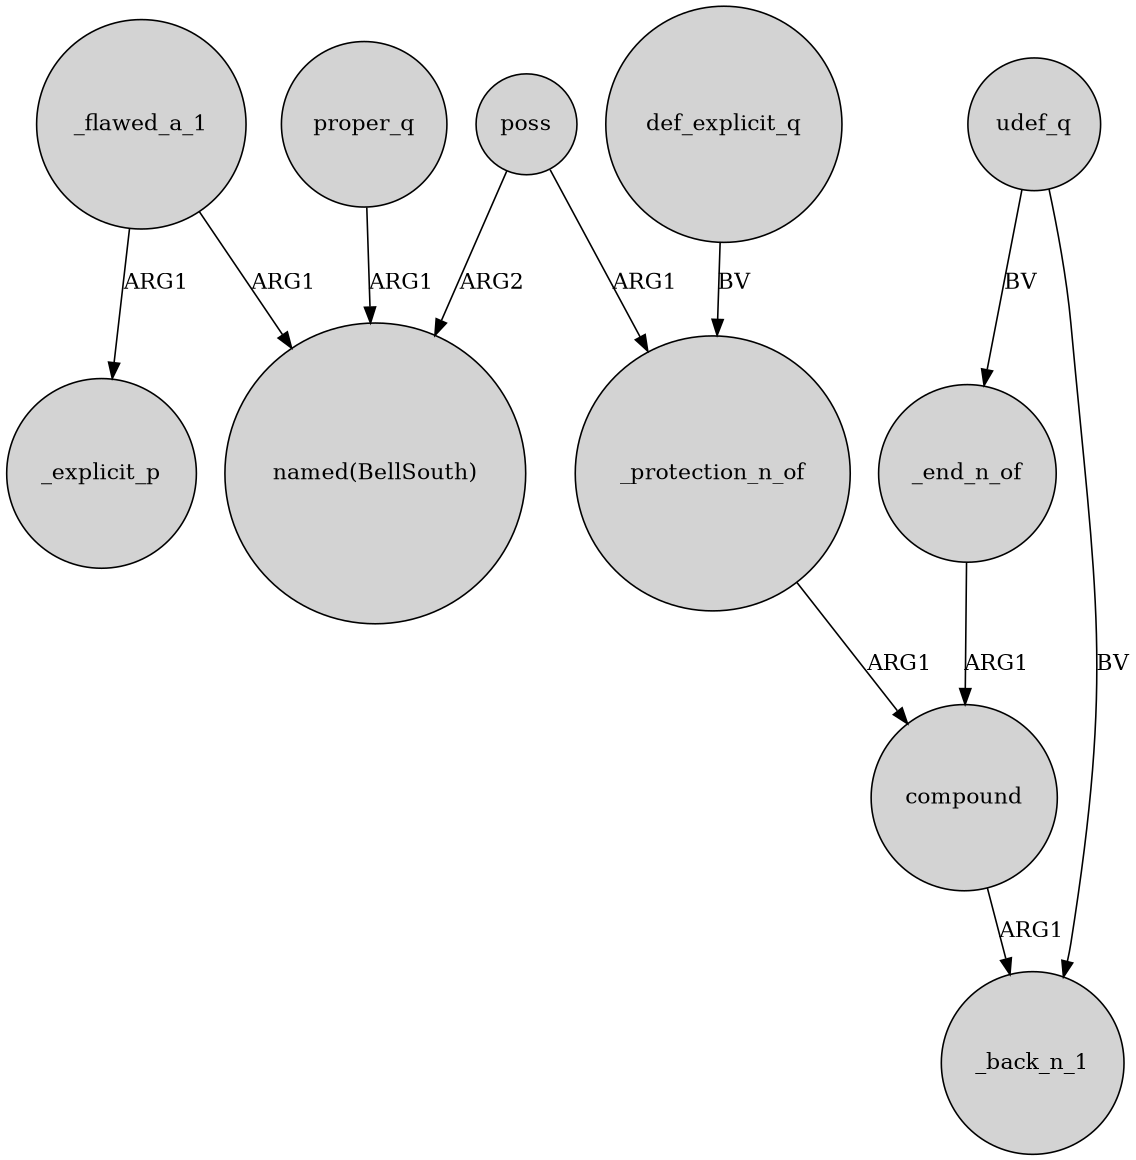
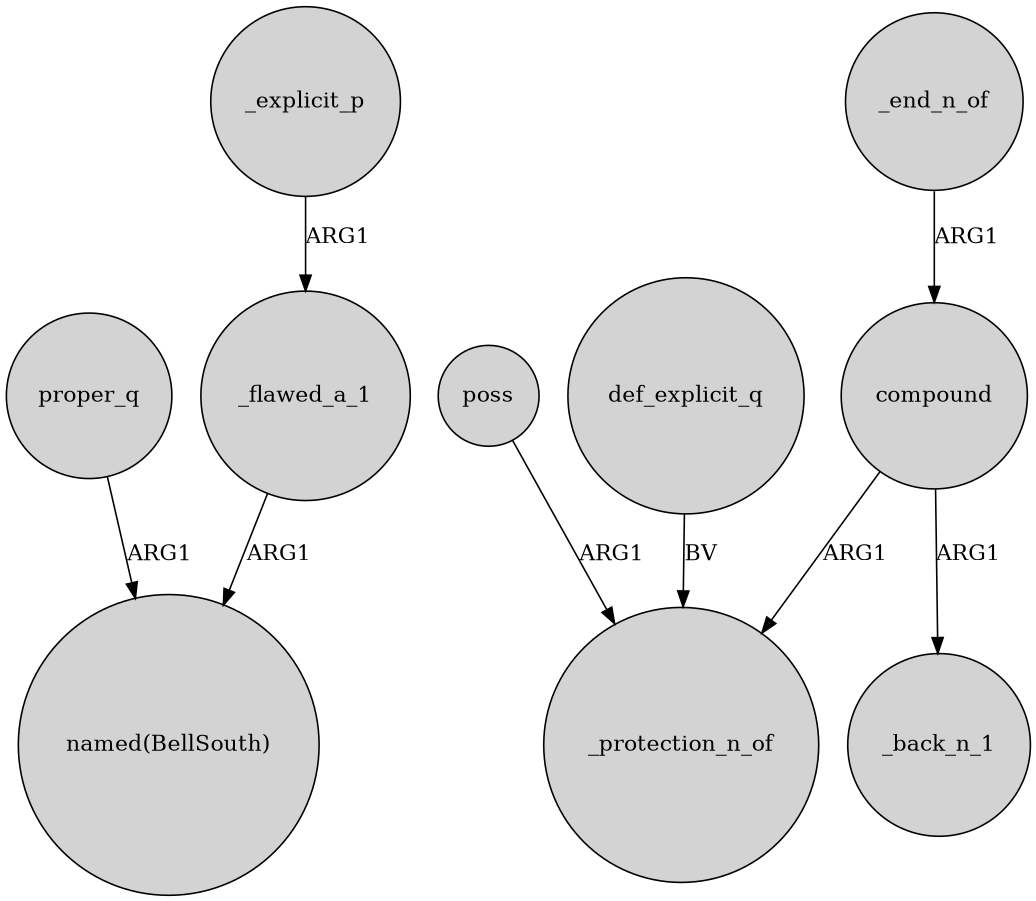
(1034, 124) -> none
(474, 246) -> none
(122, 295) -> (306, 236)
(847, 647) -> (826, 546)
